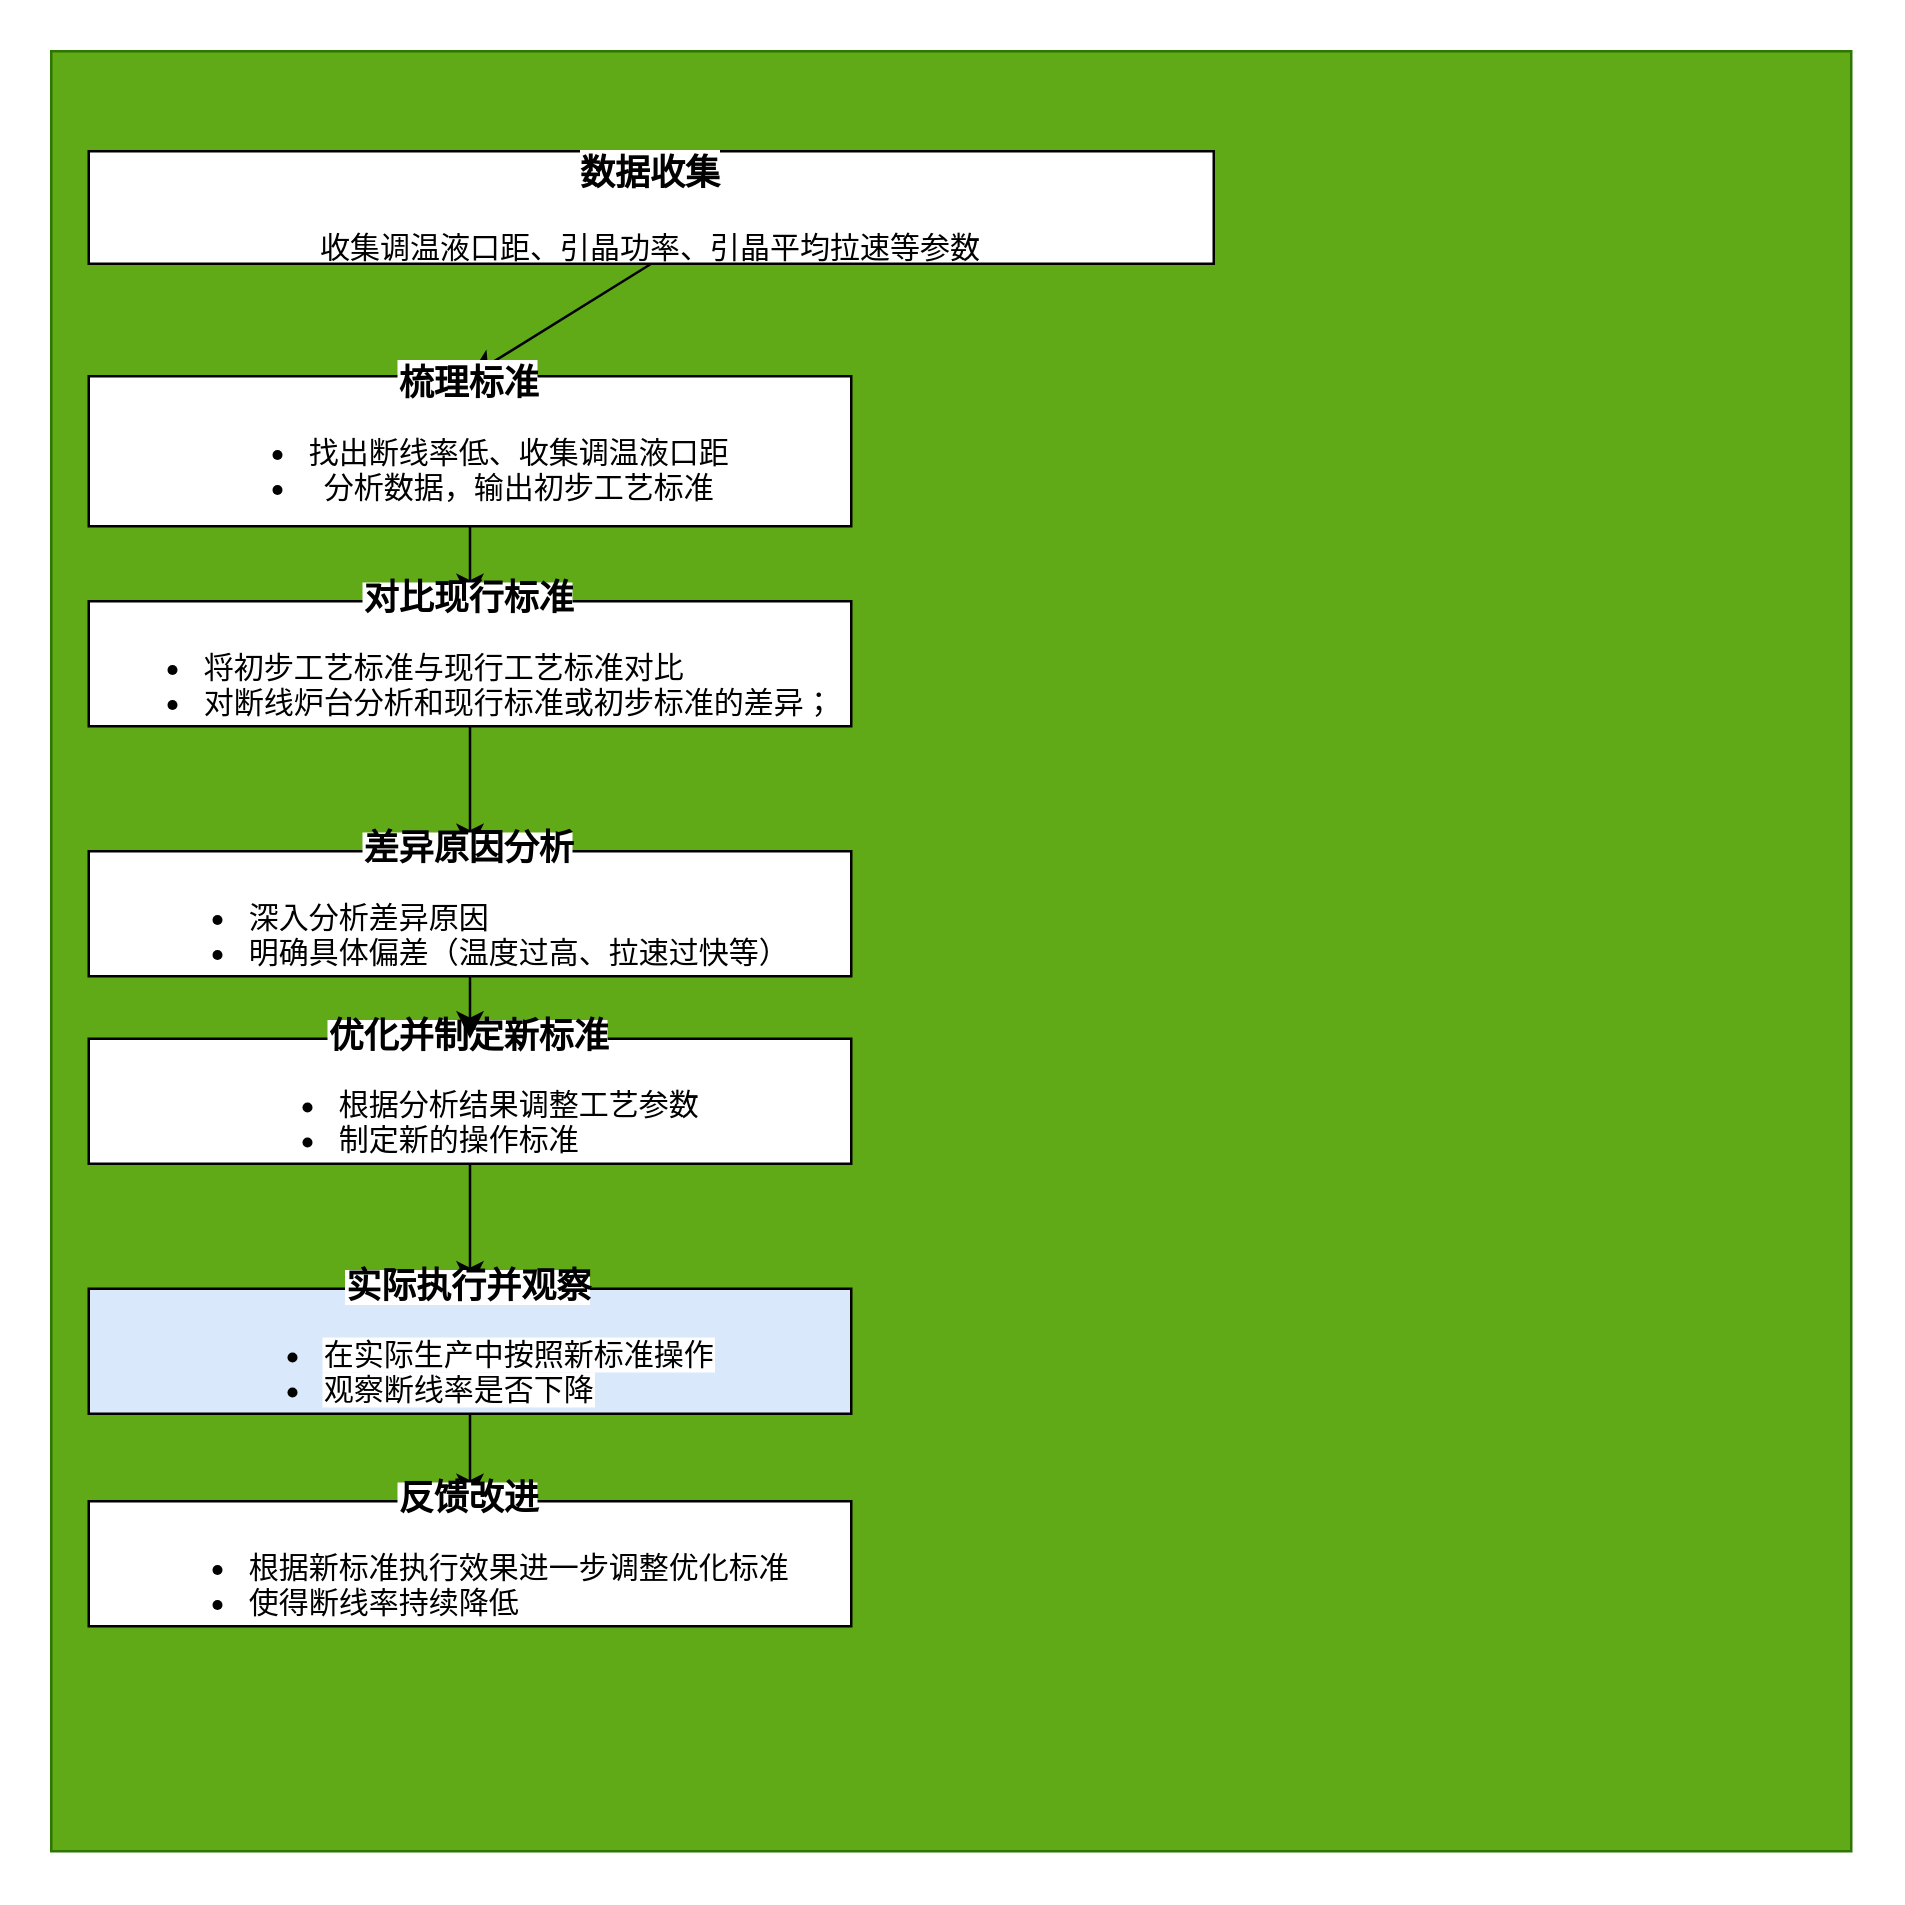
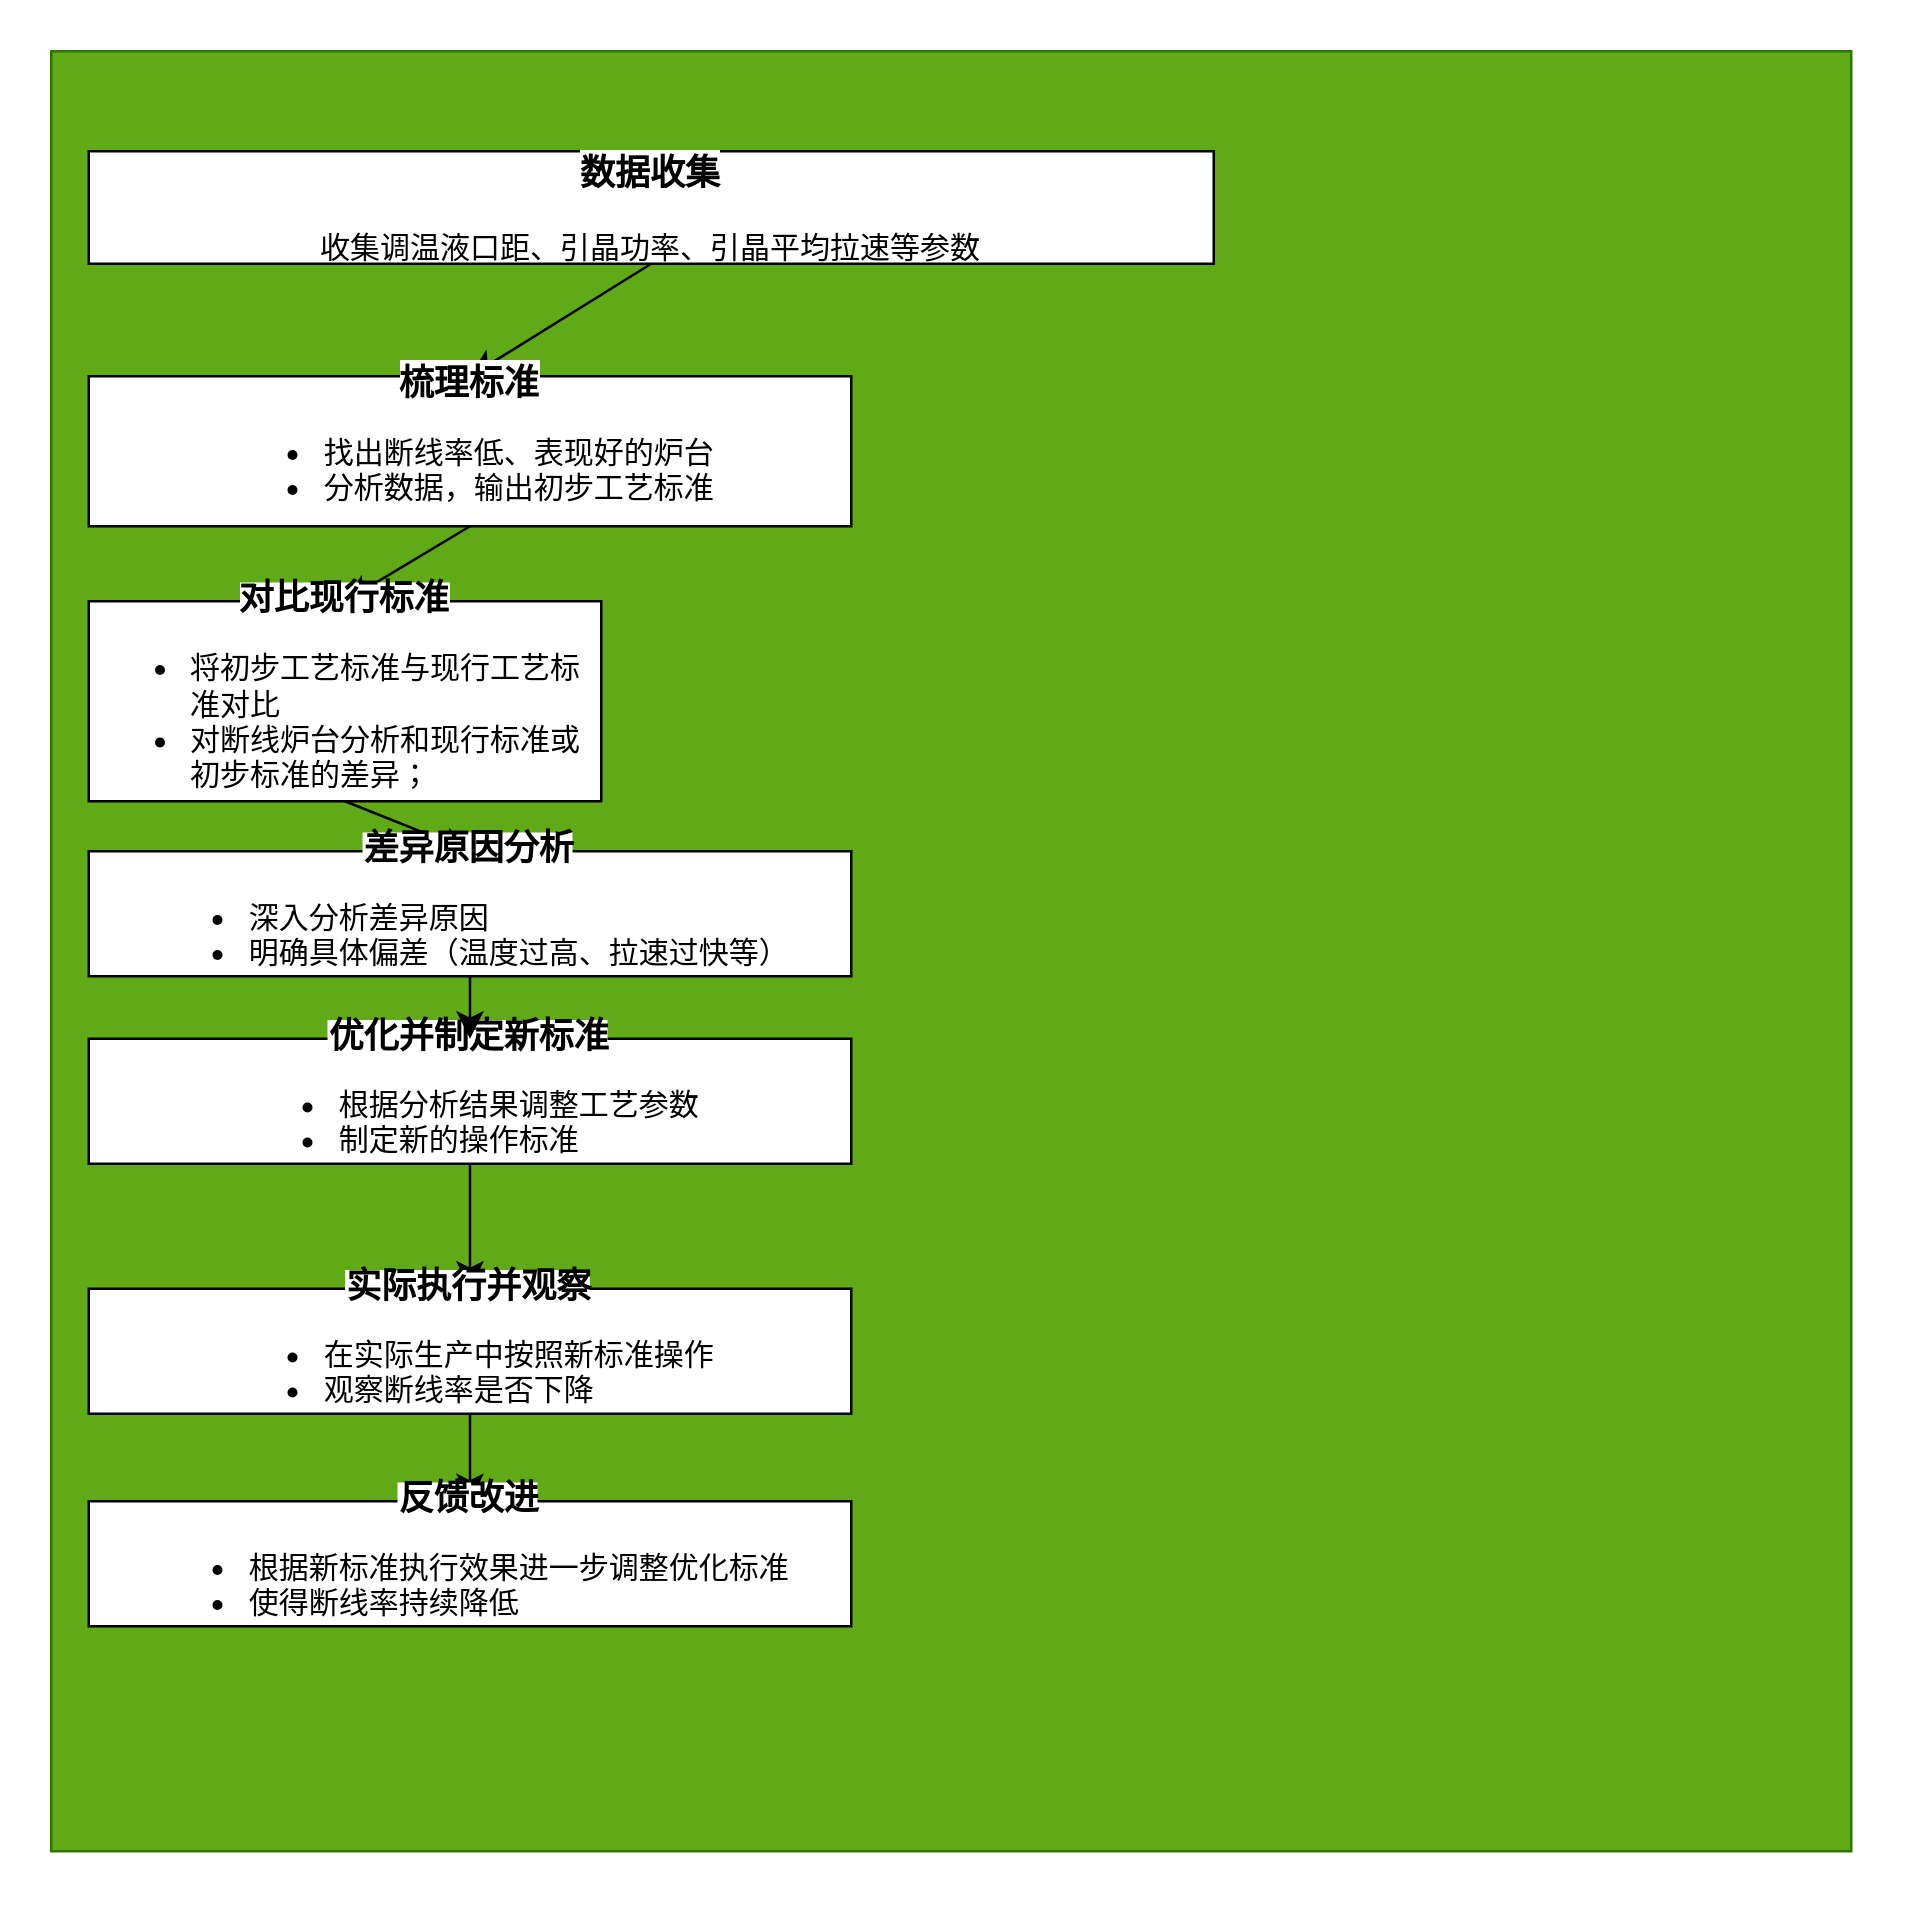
(470, 451) -> (470, 451)
(470, 664) -> (345, 701)
(470, 1351) -> (470, 1351)
